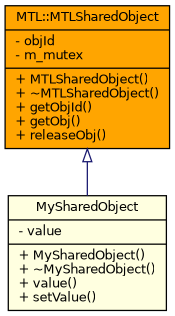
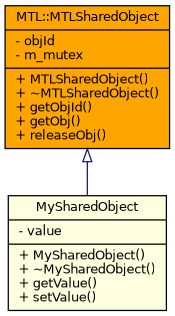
(48, 284) -> (58, 284)
